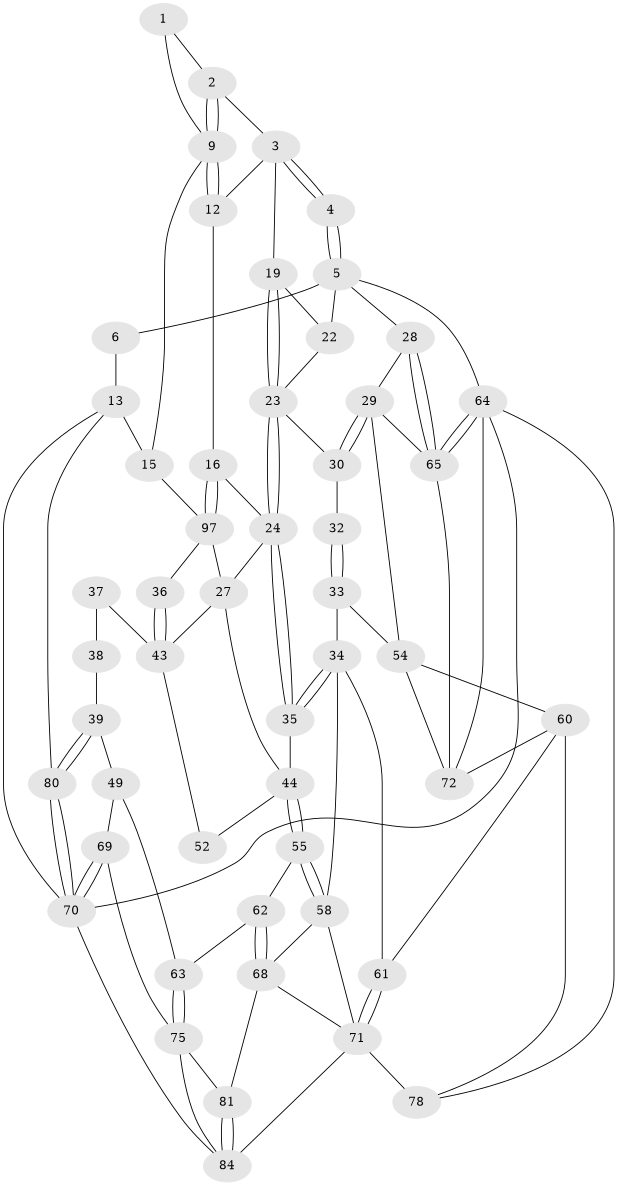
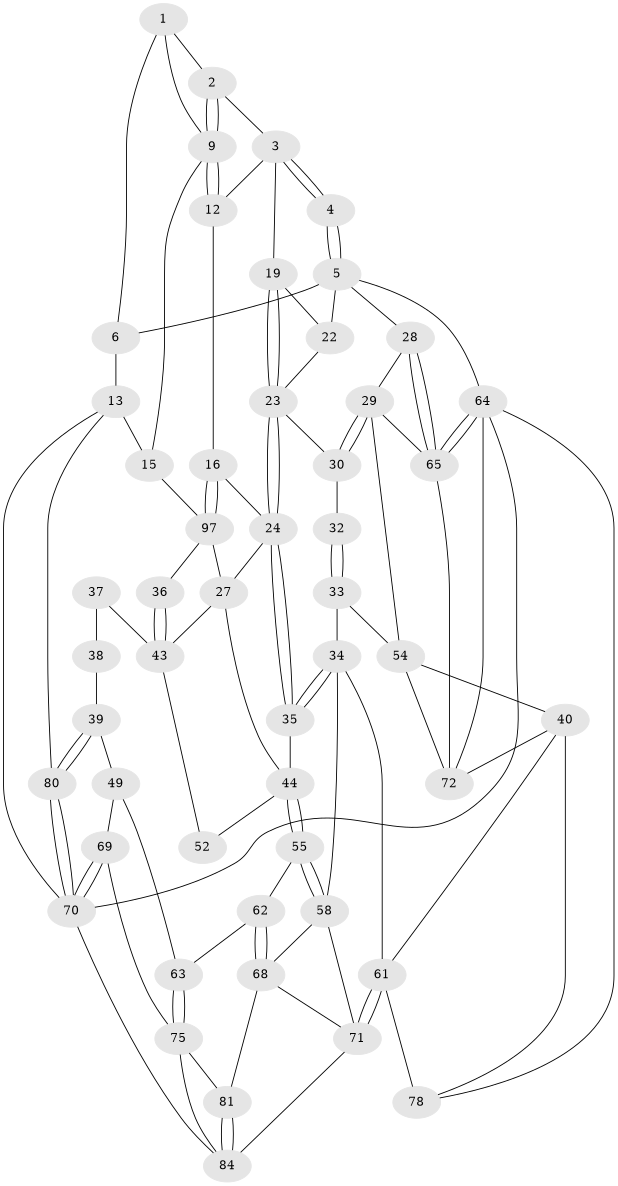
none -> (127, 176)
(565, 720) -> (565, 720)
(387, 1071) -> (399, 1039)
